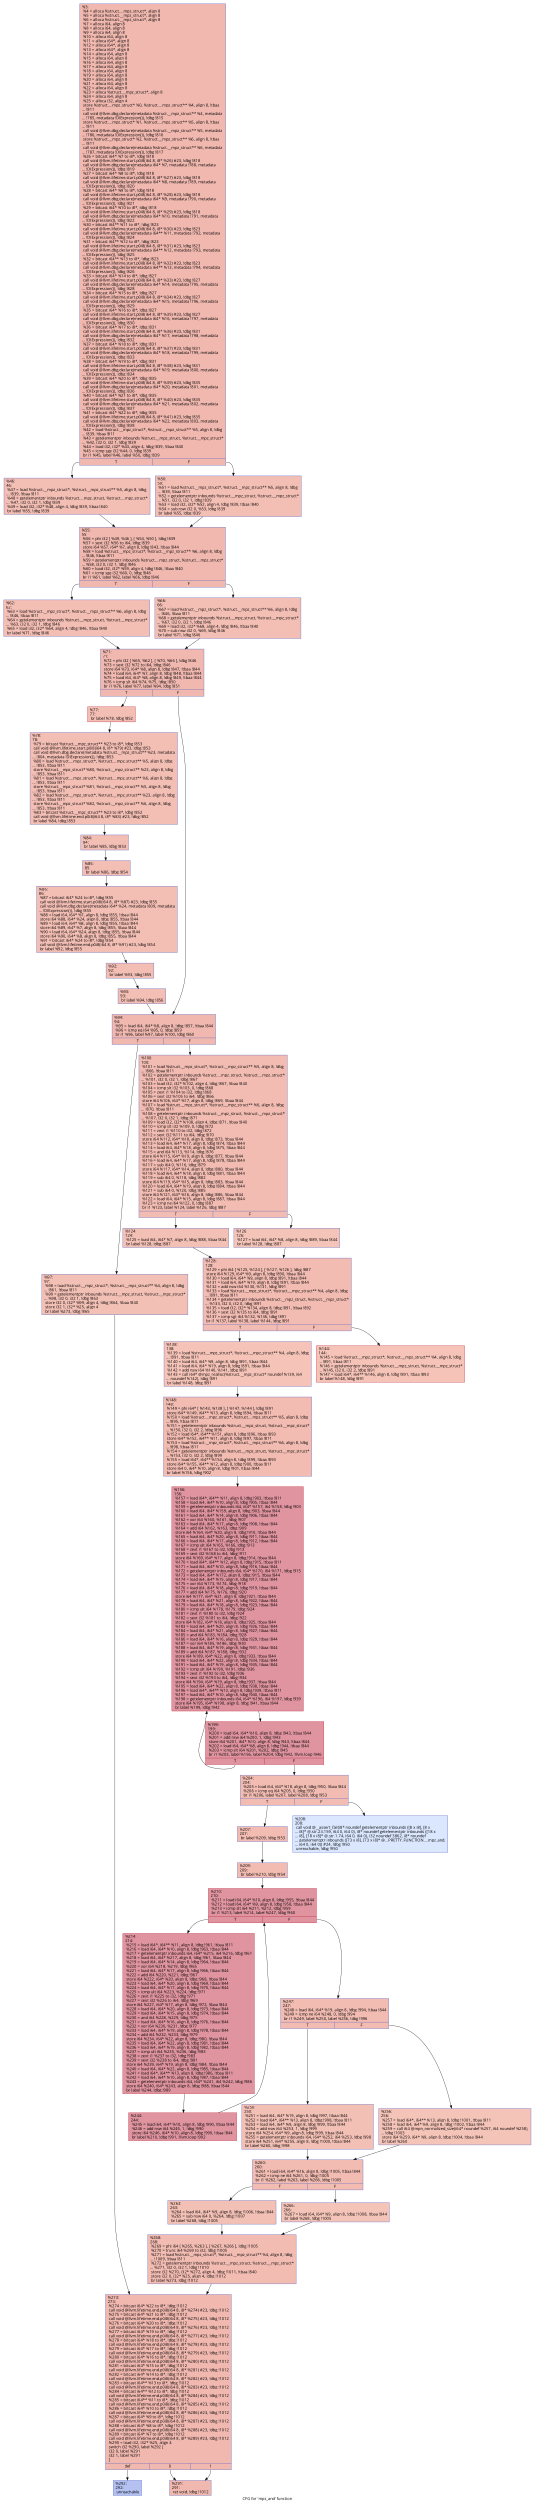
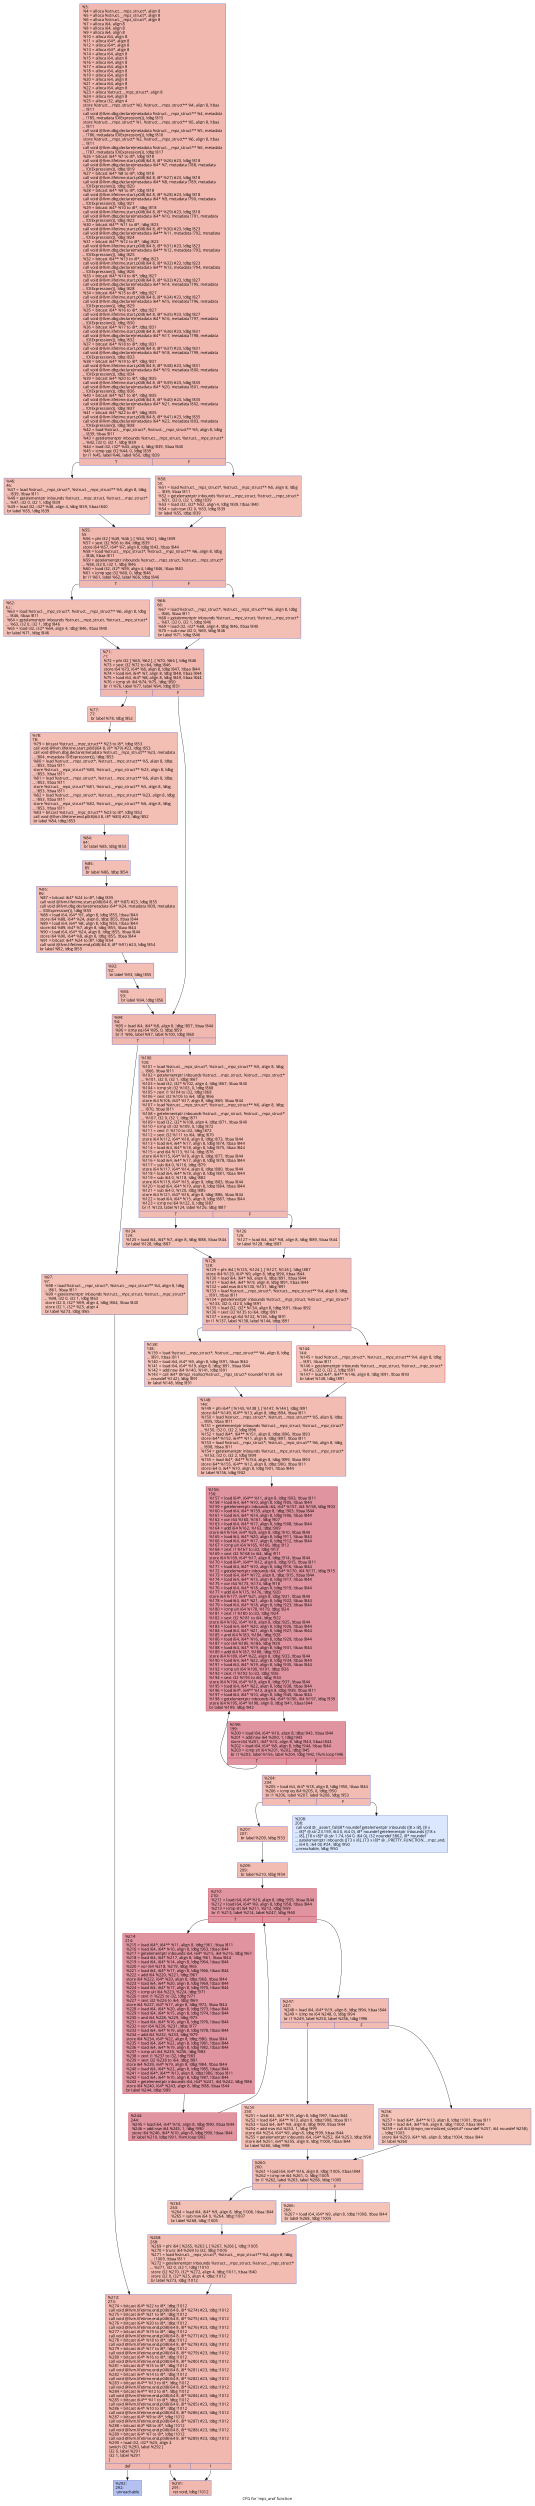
none -> (337, 1389)
